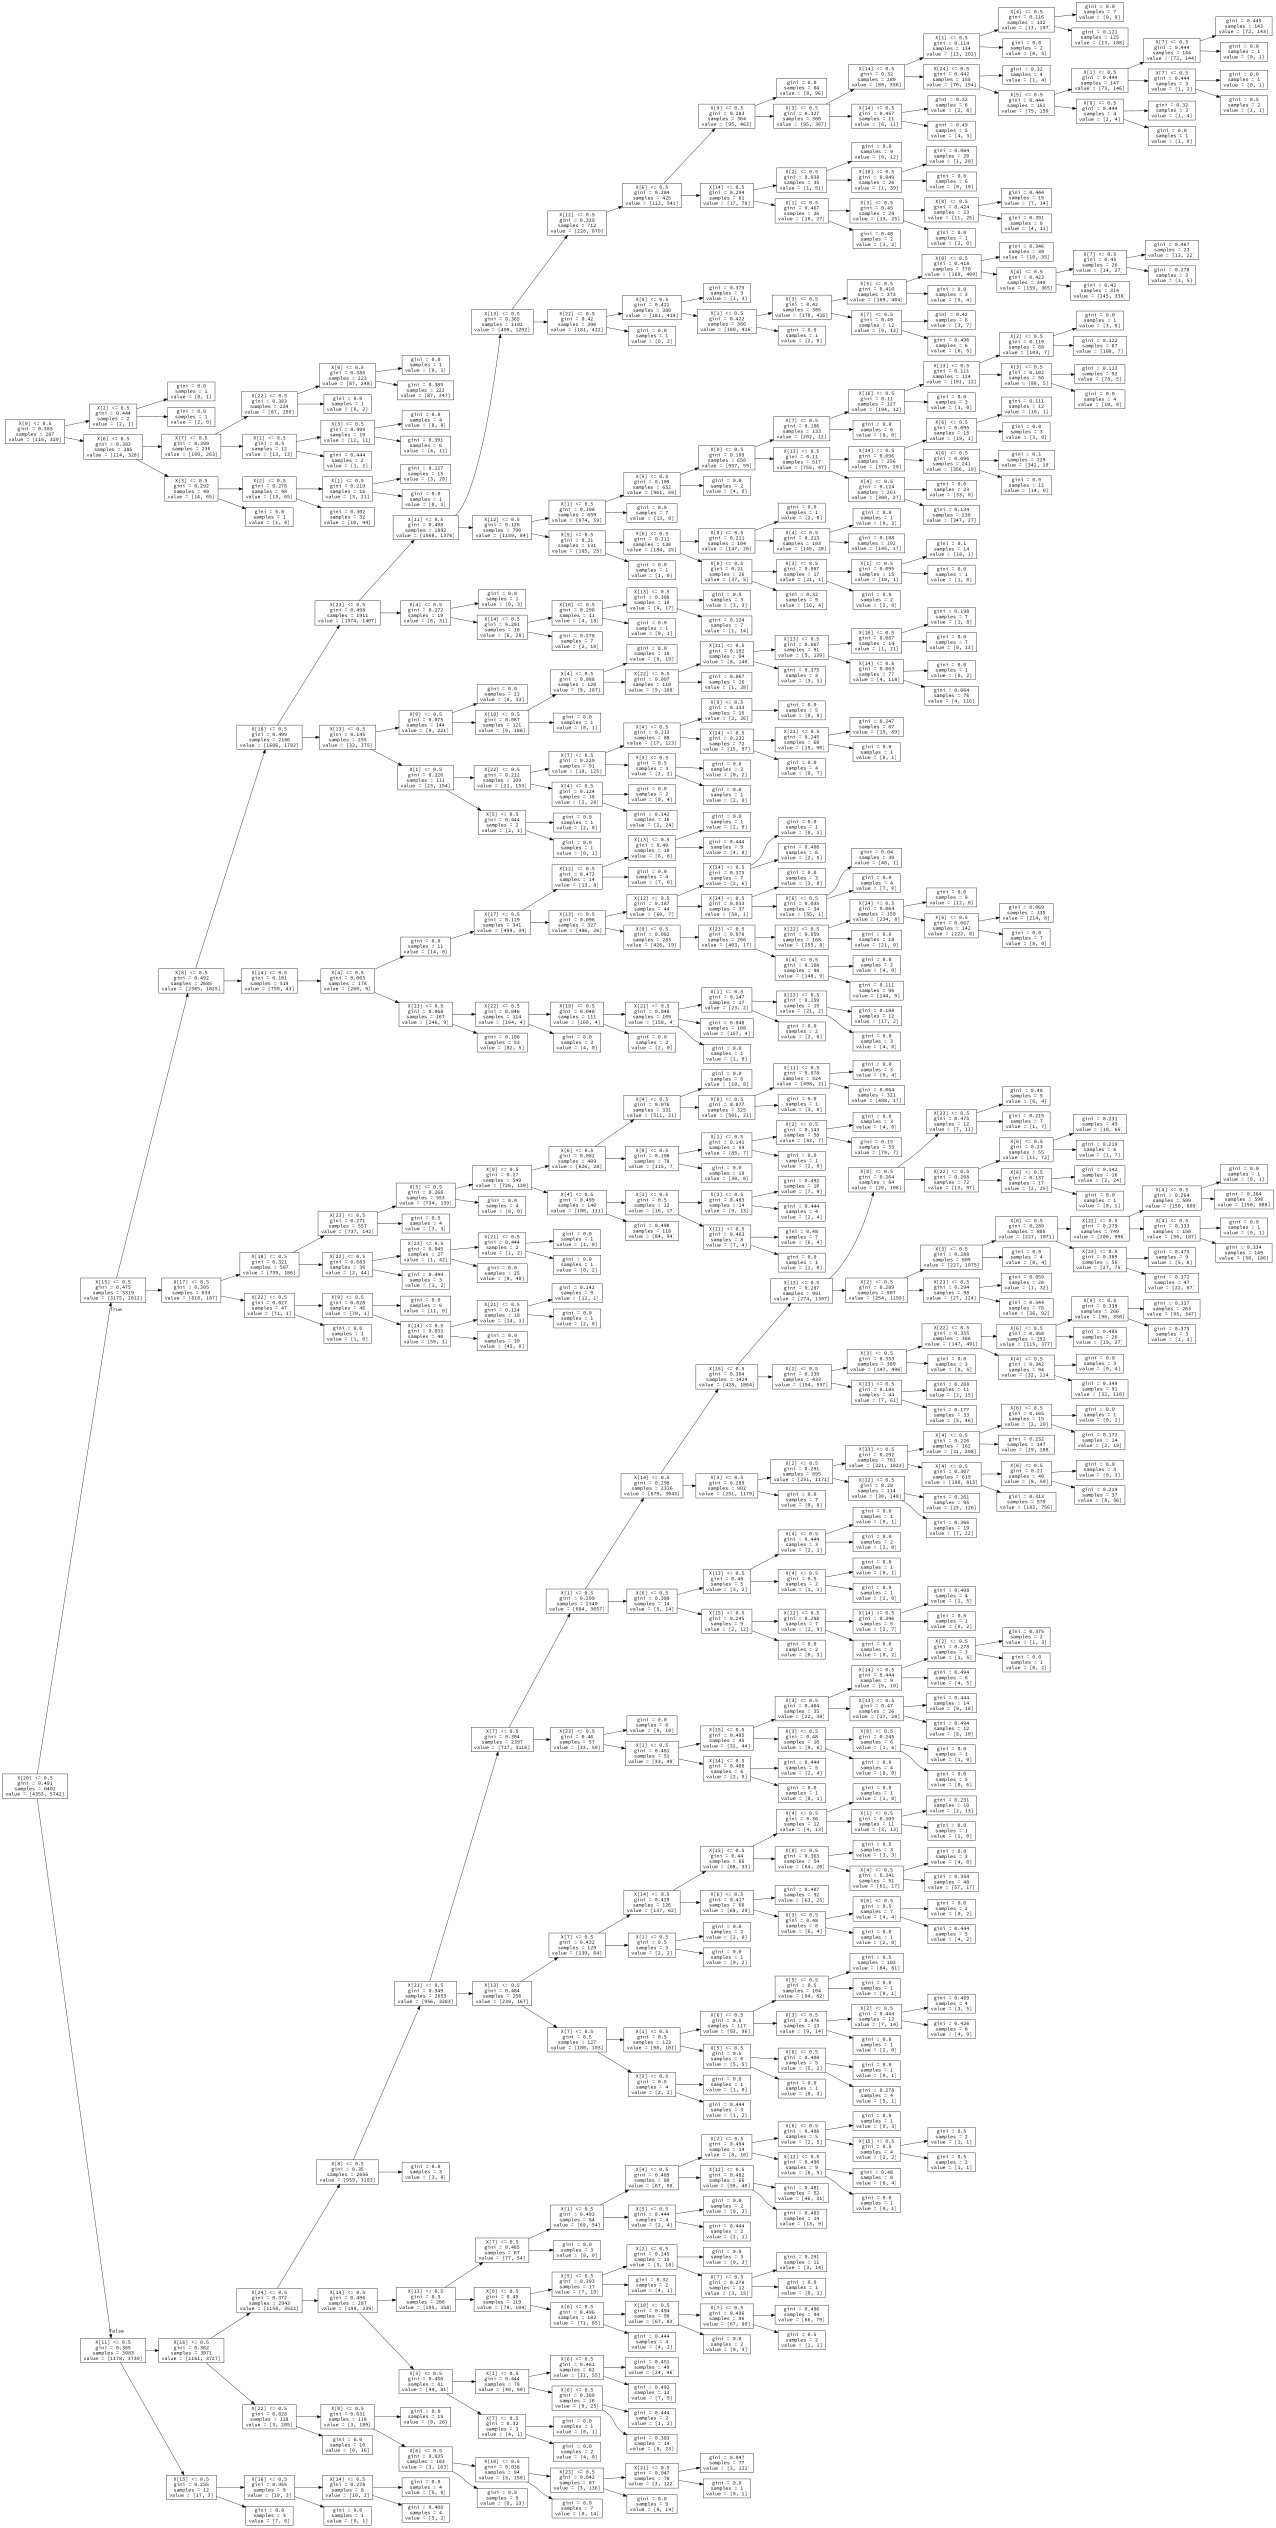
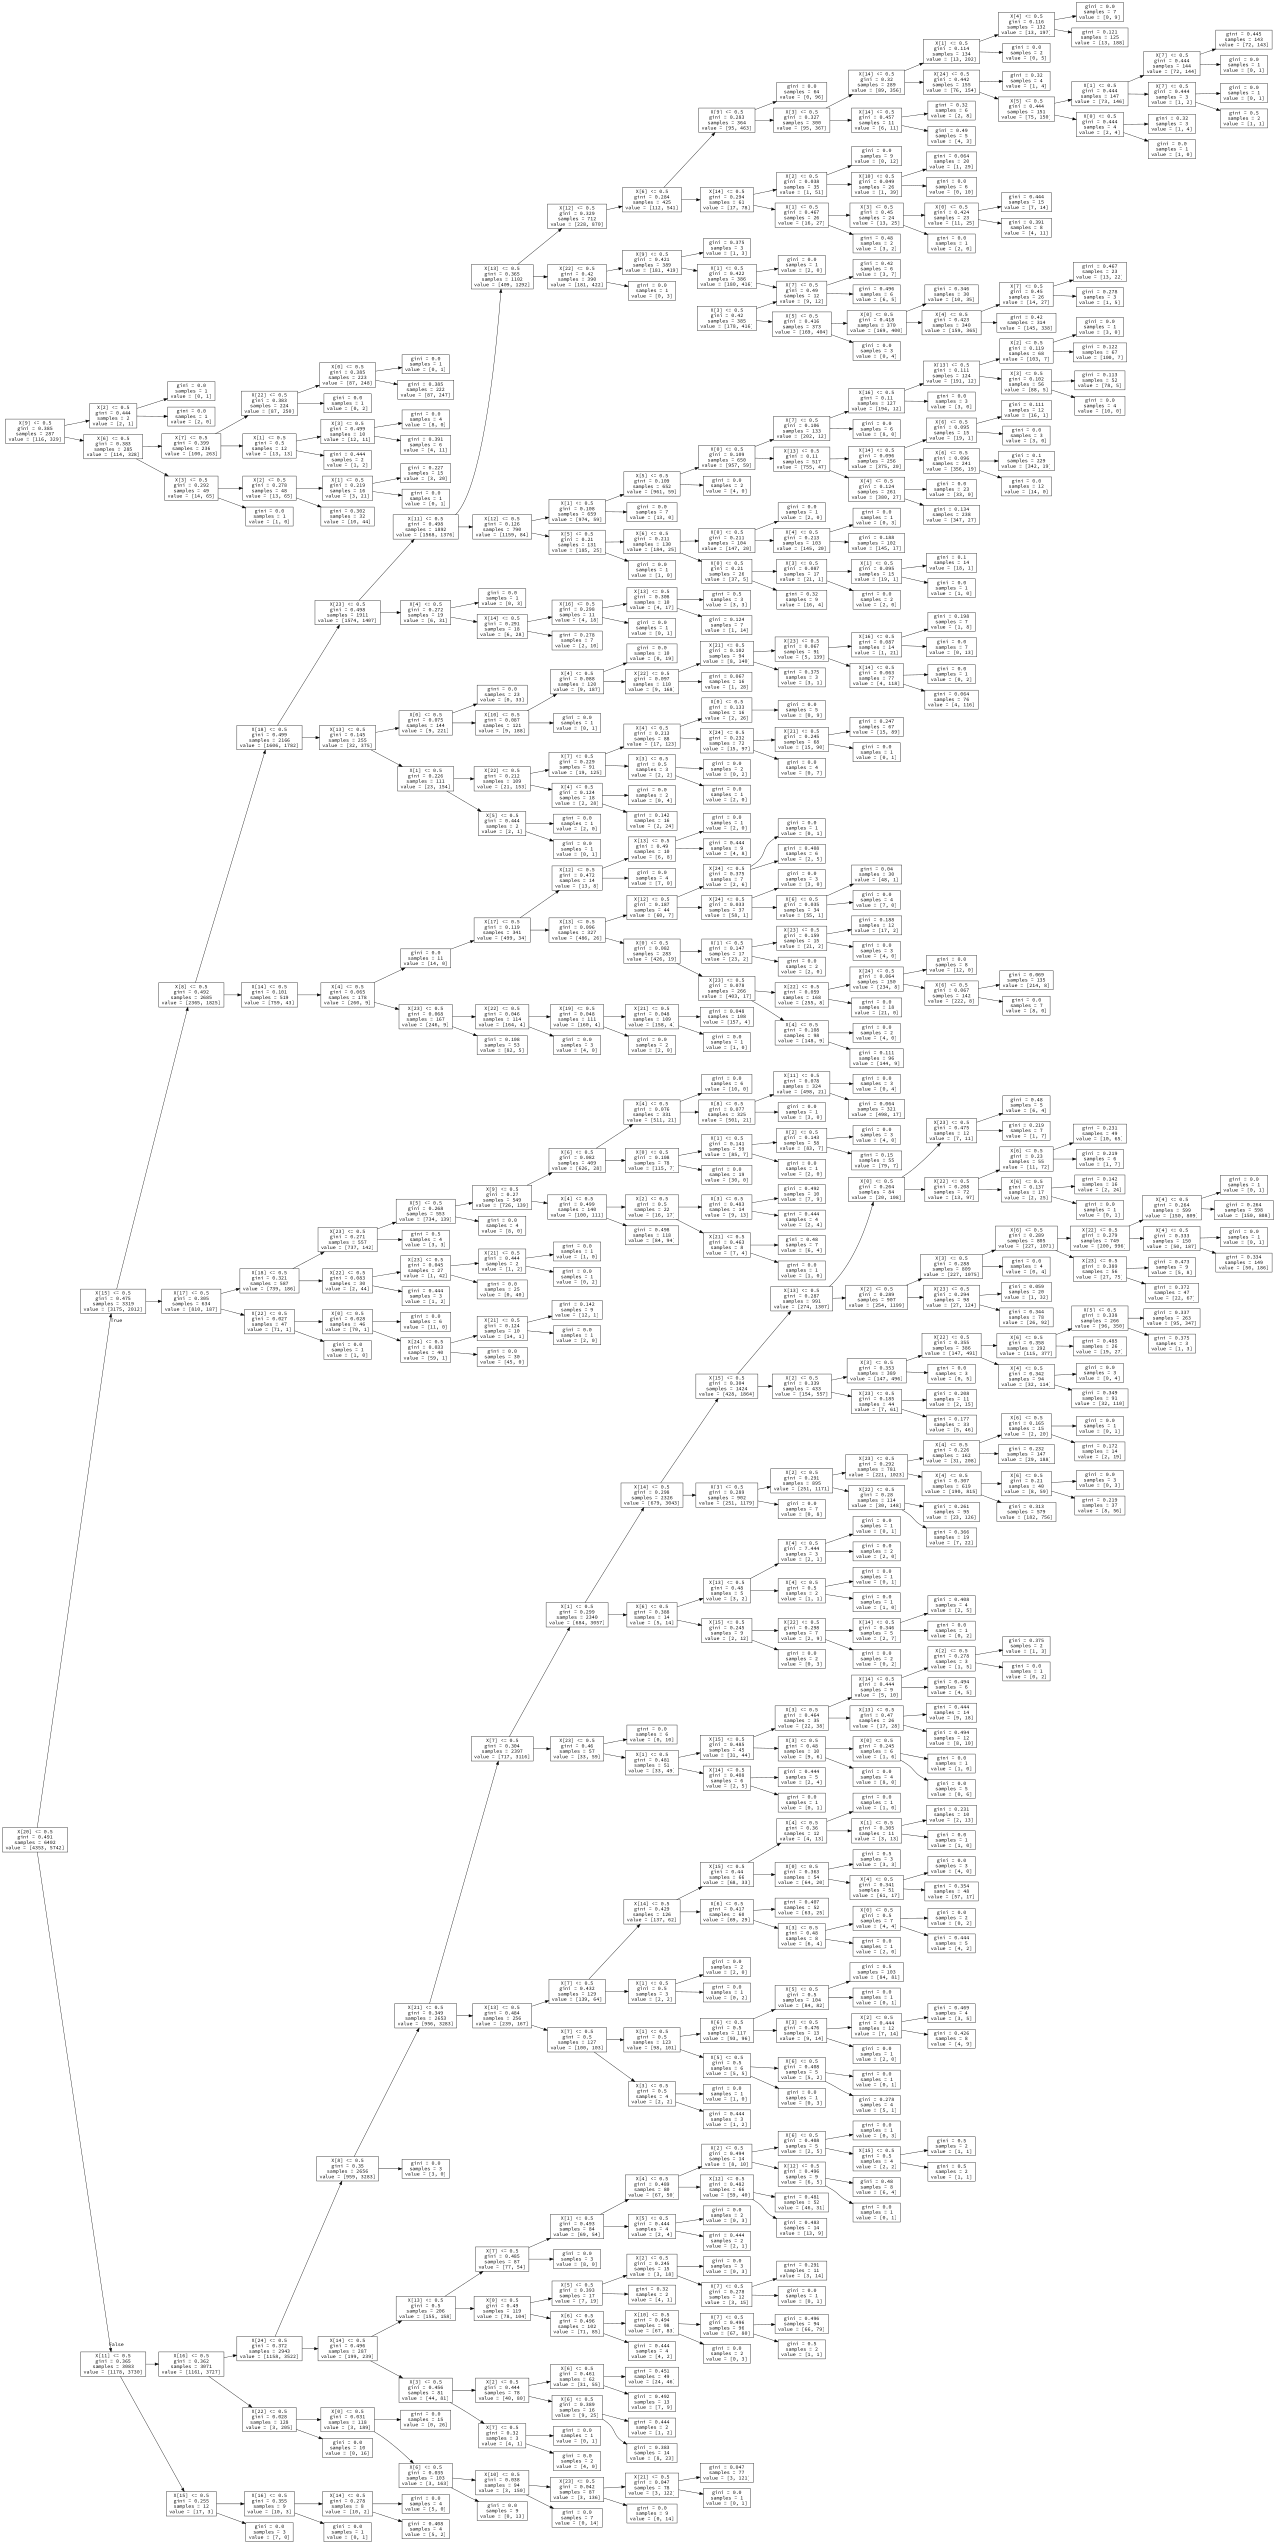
(763, 315) -> (765, 285)
(688, 1007) -> (689, 951)
(802, 1542) -> (802, 1551)
